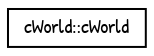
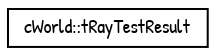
(77, 28) -> (108, 28)
